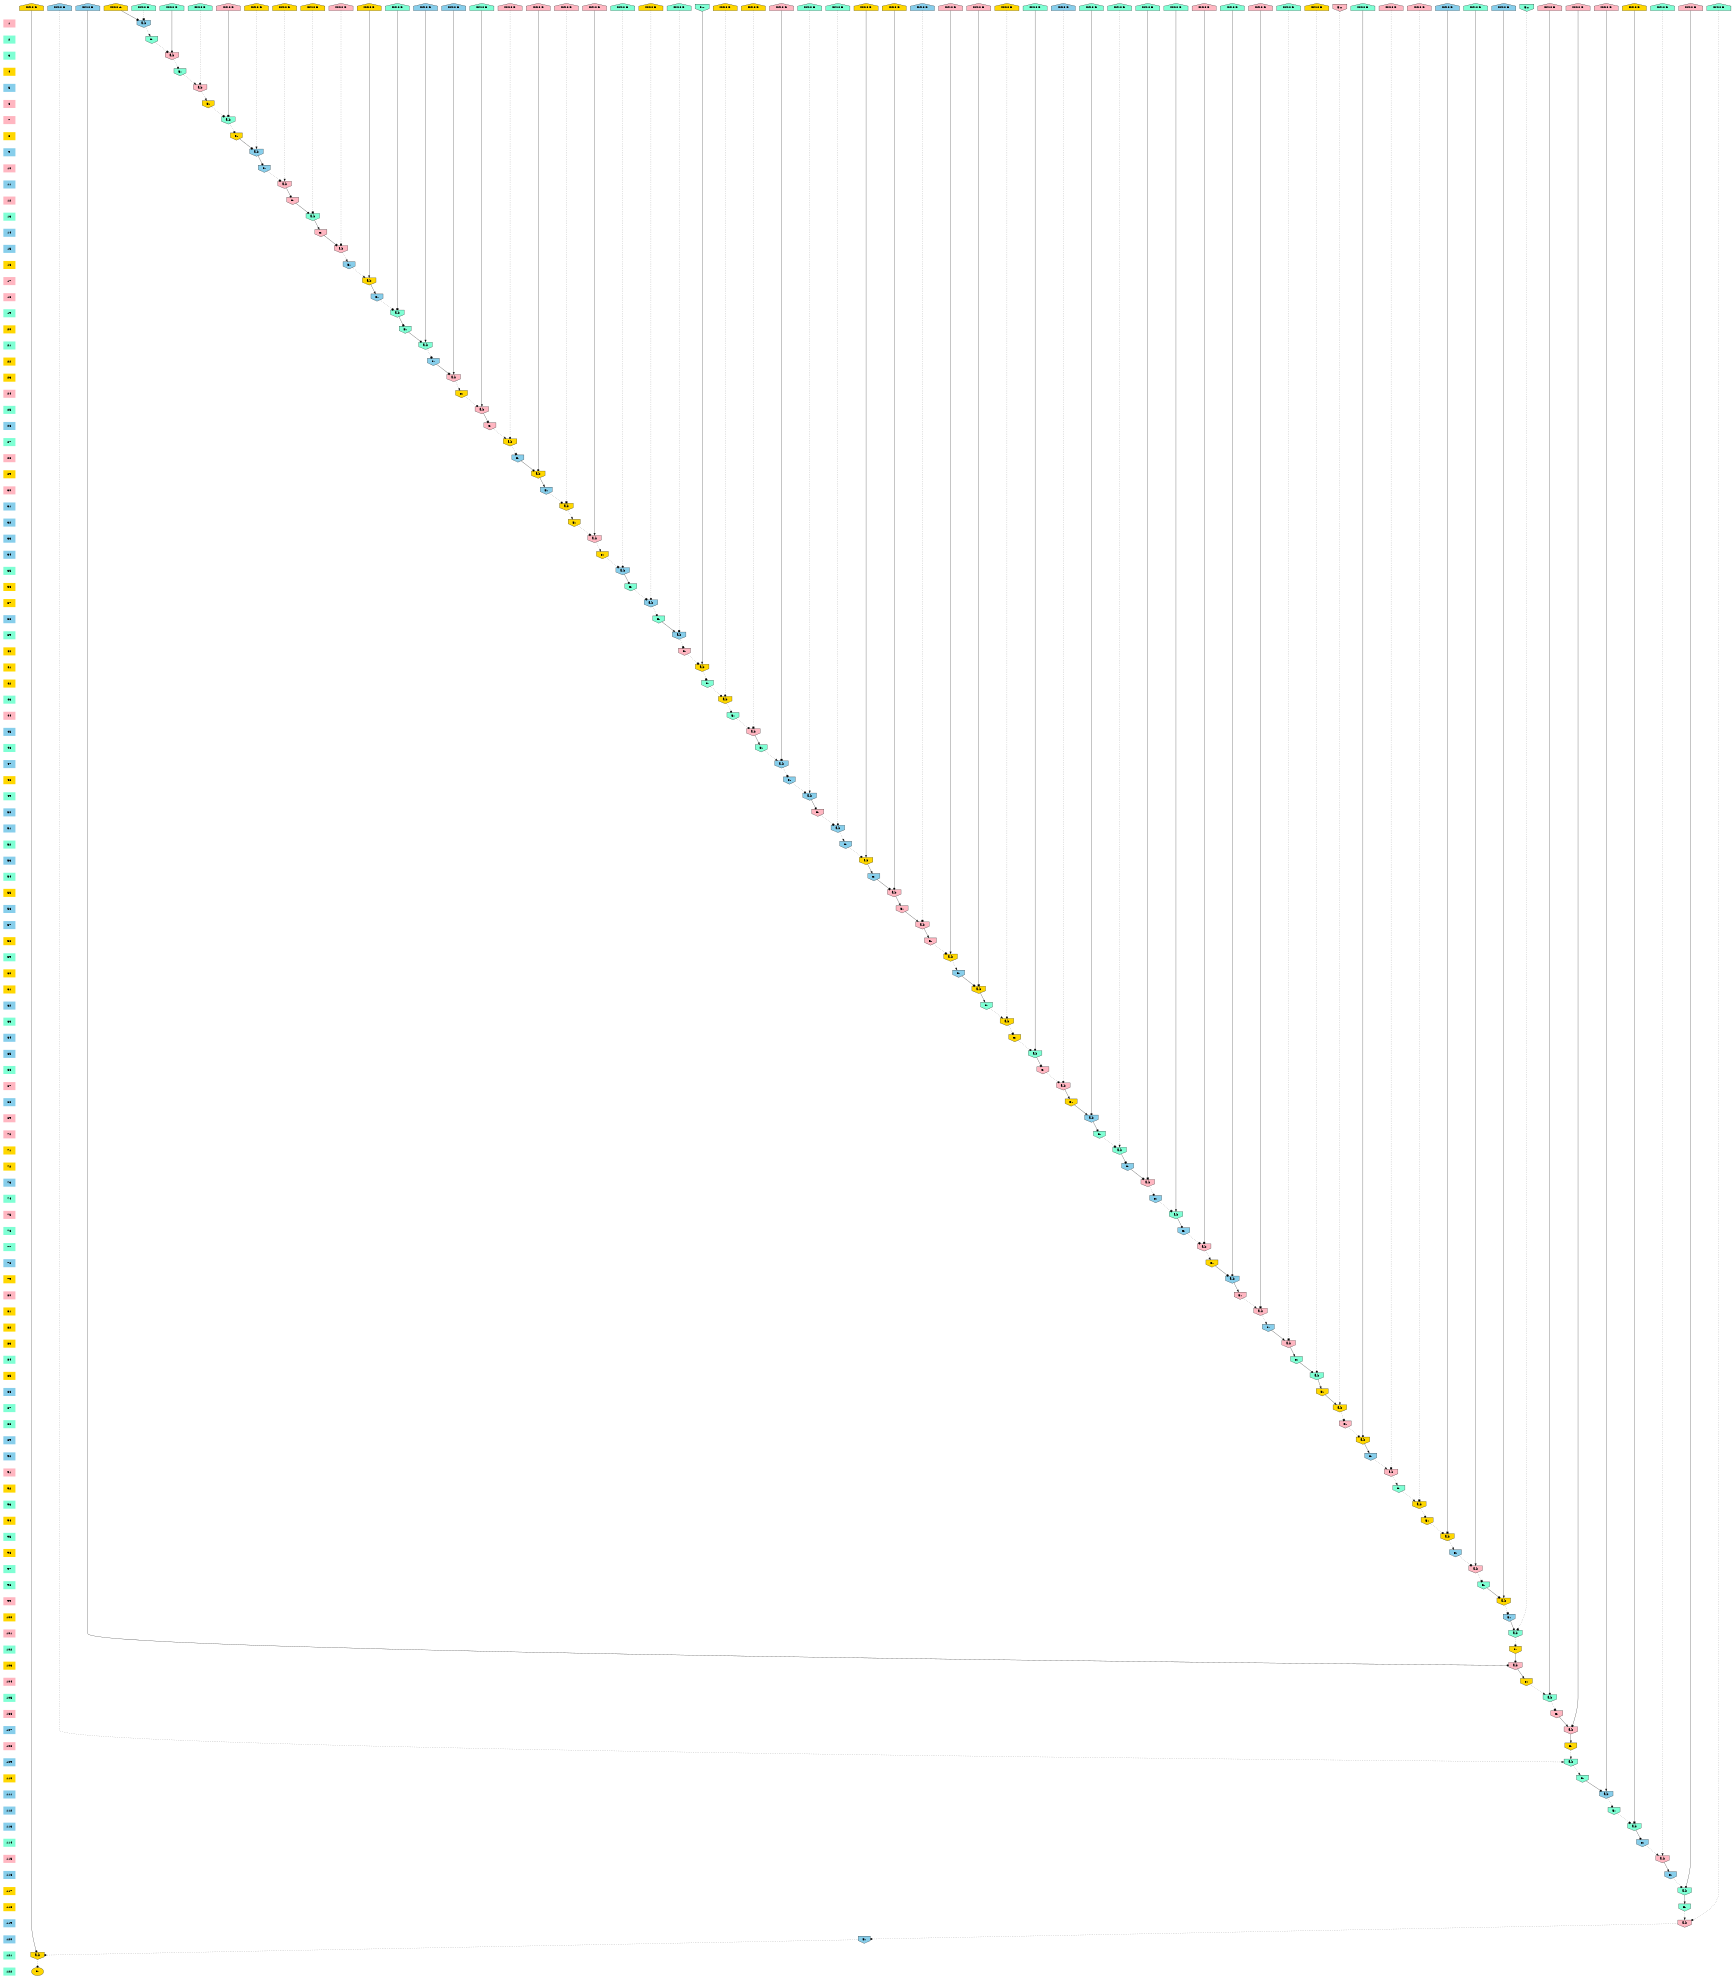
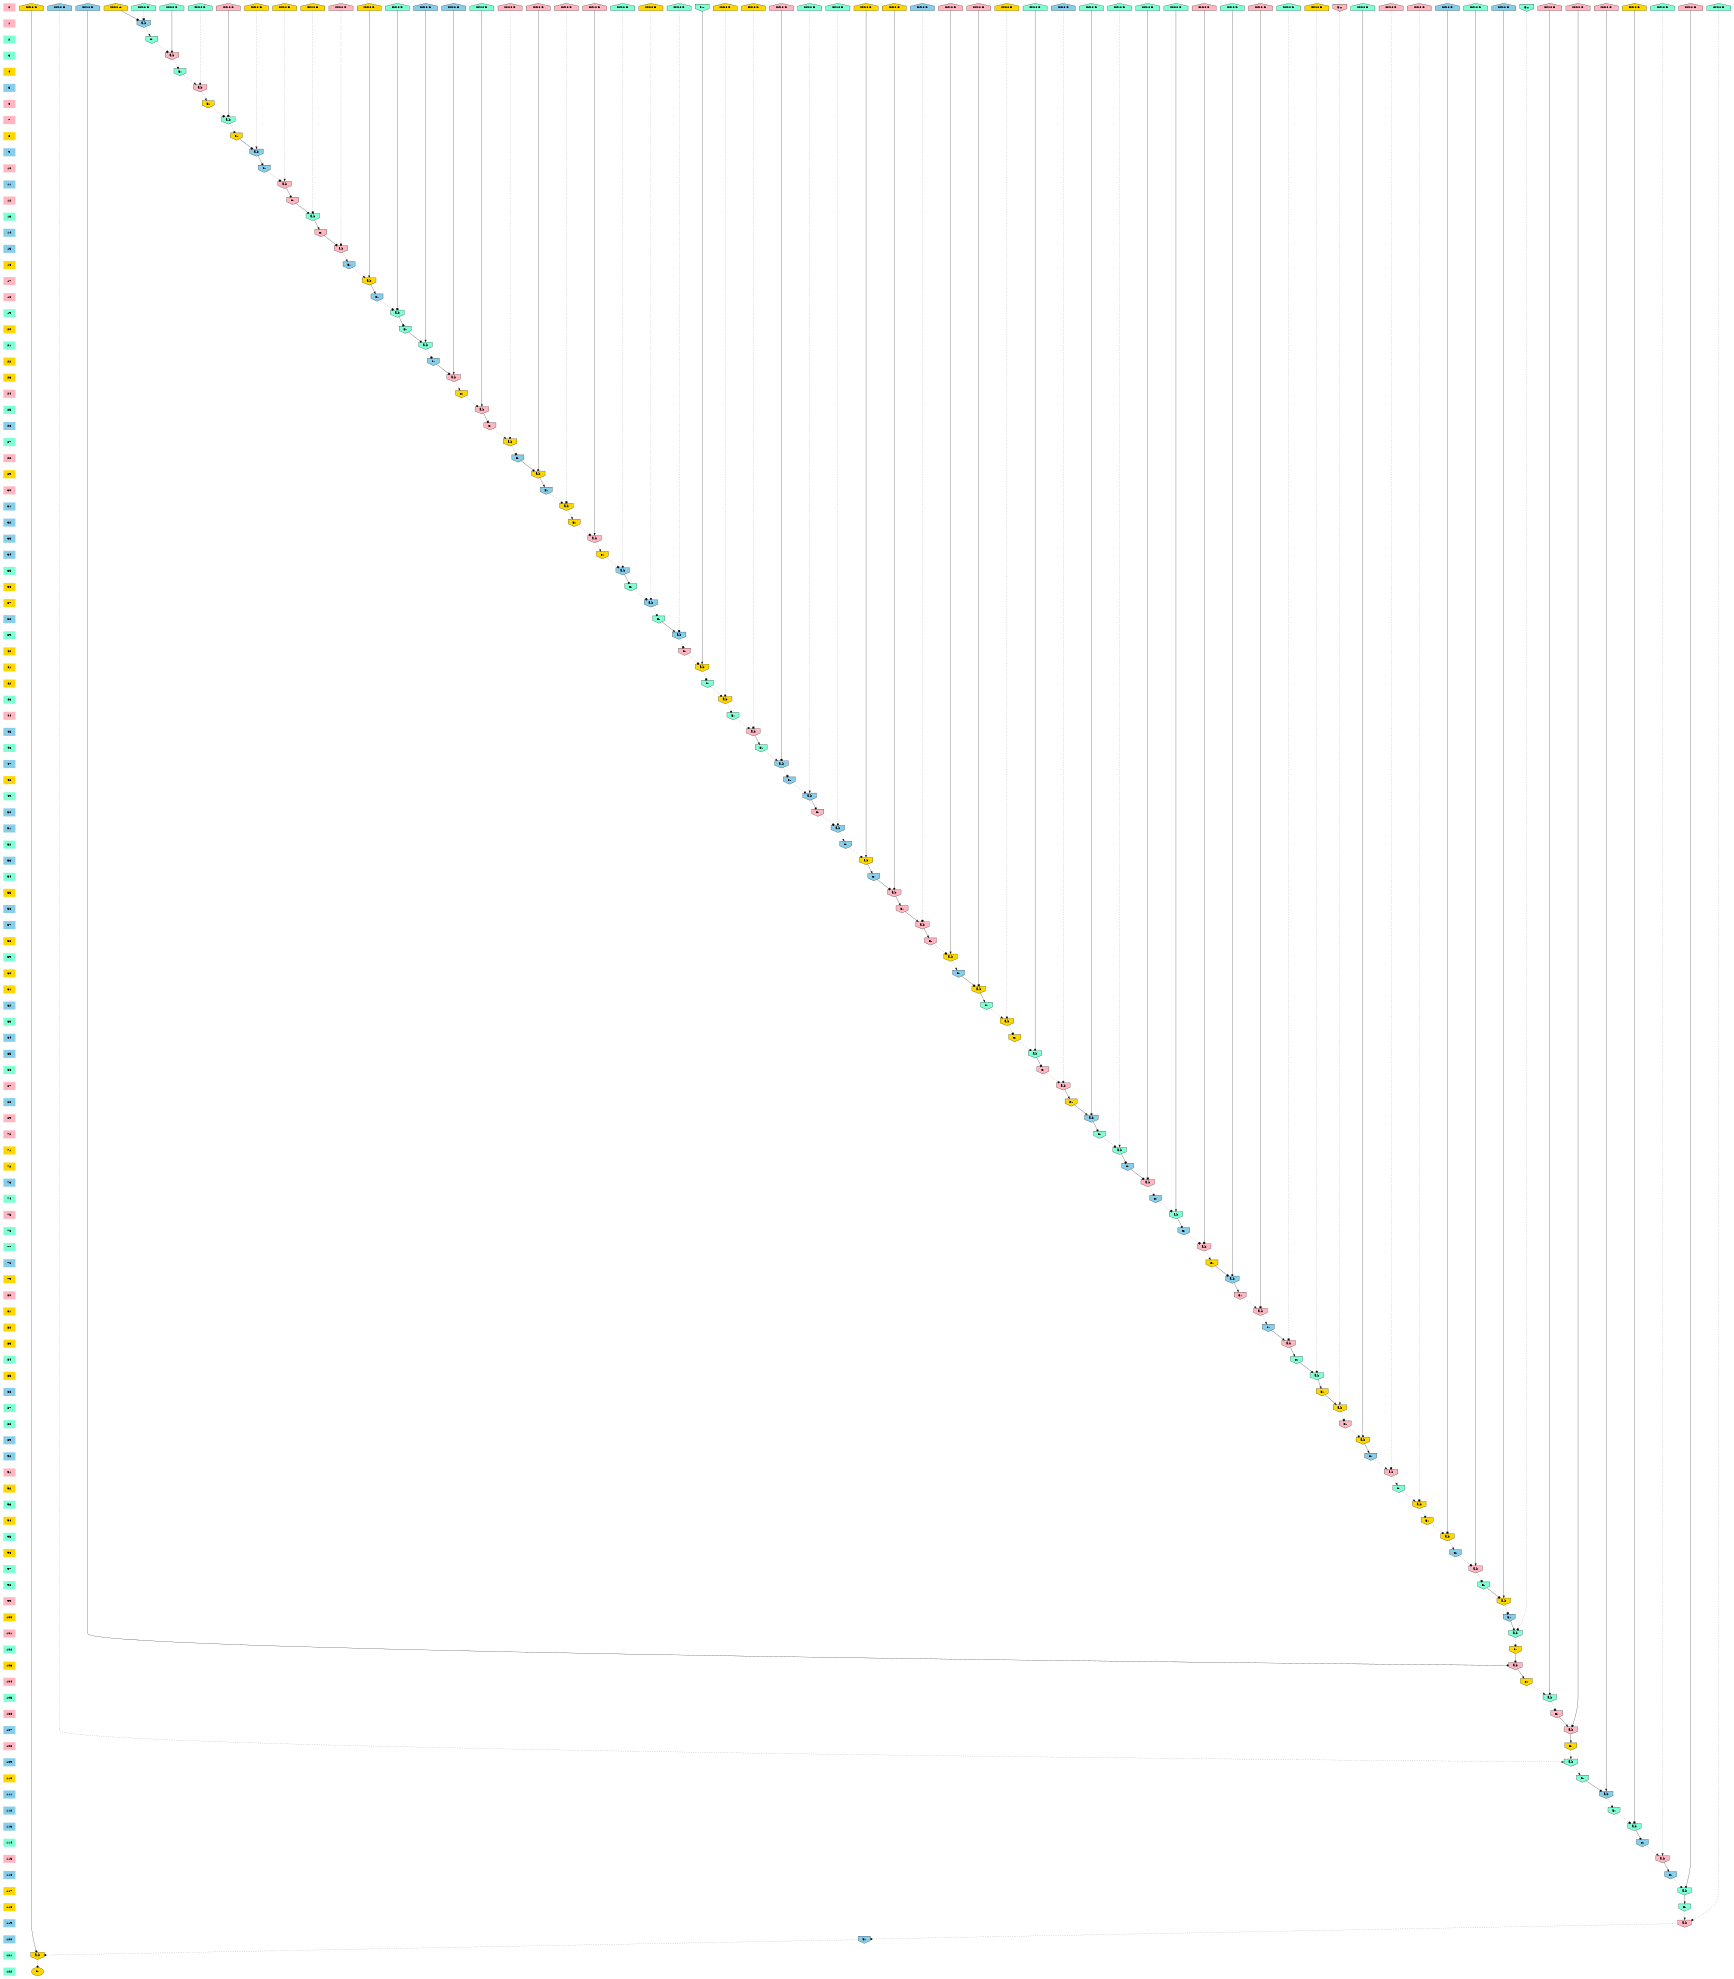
none -> (9, 7)
